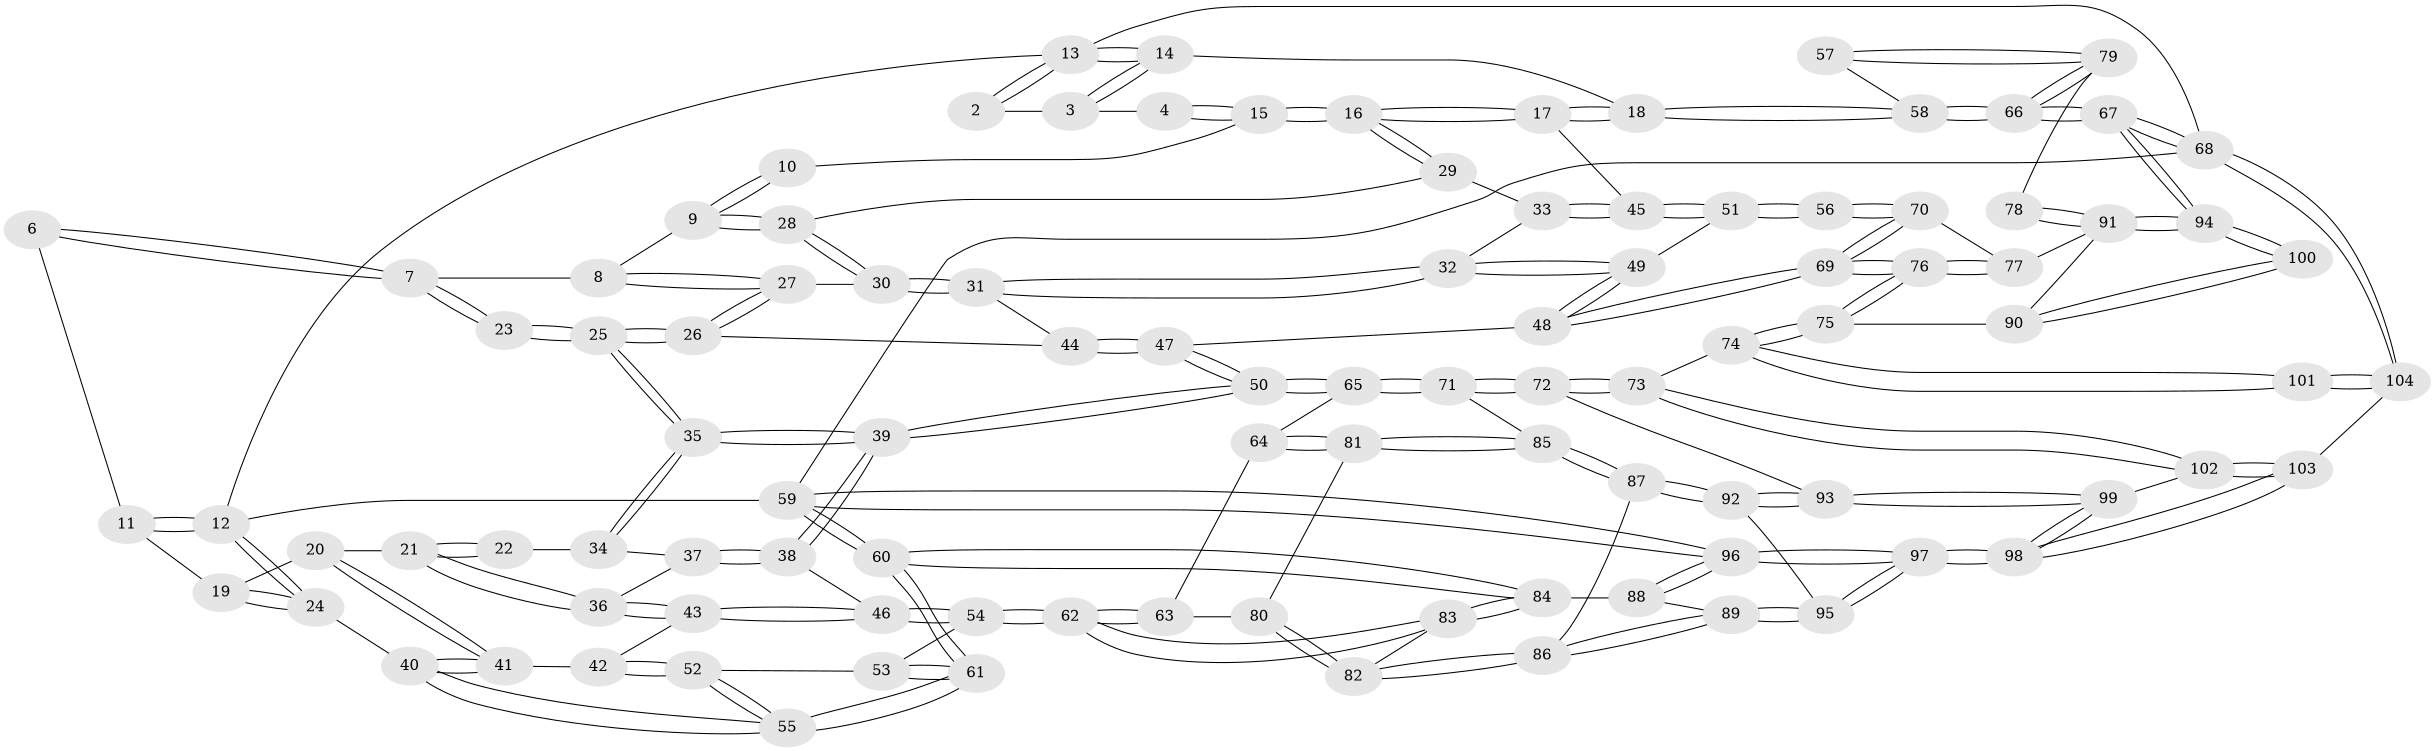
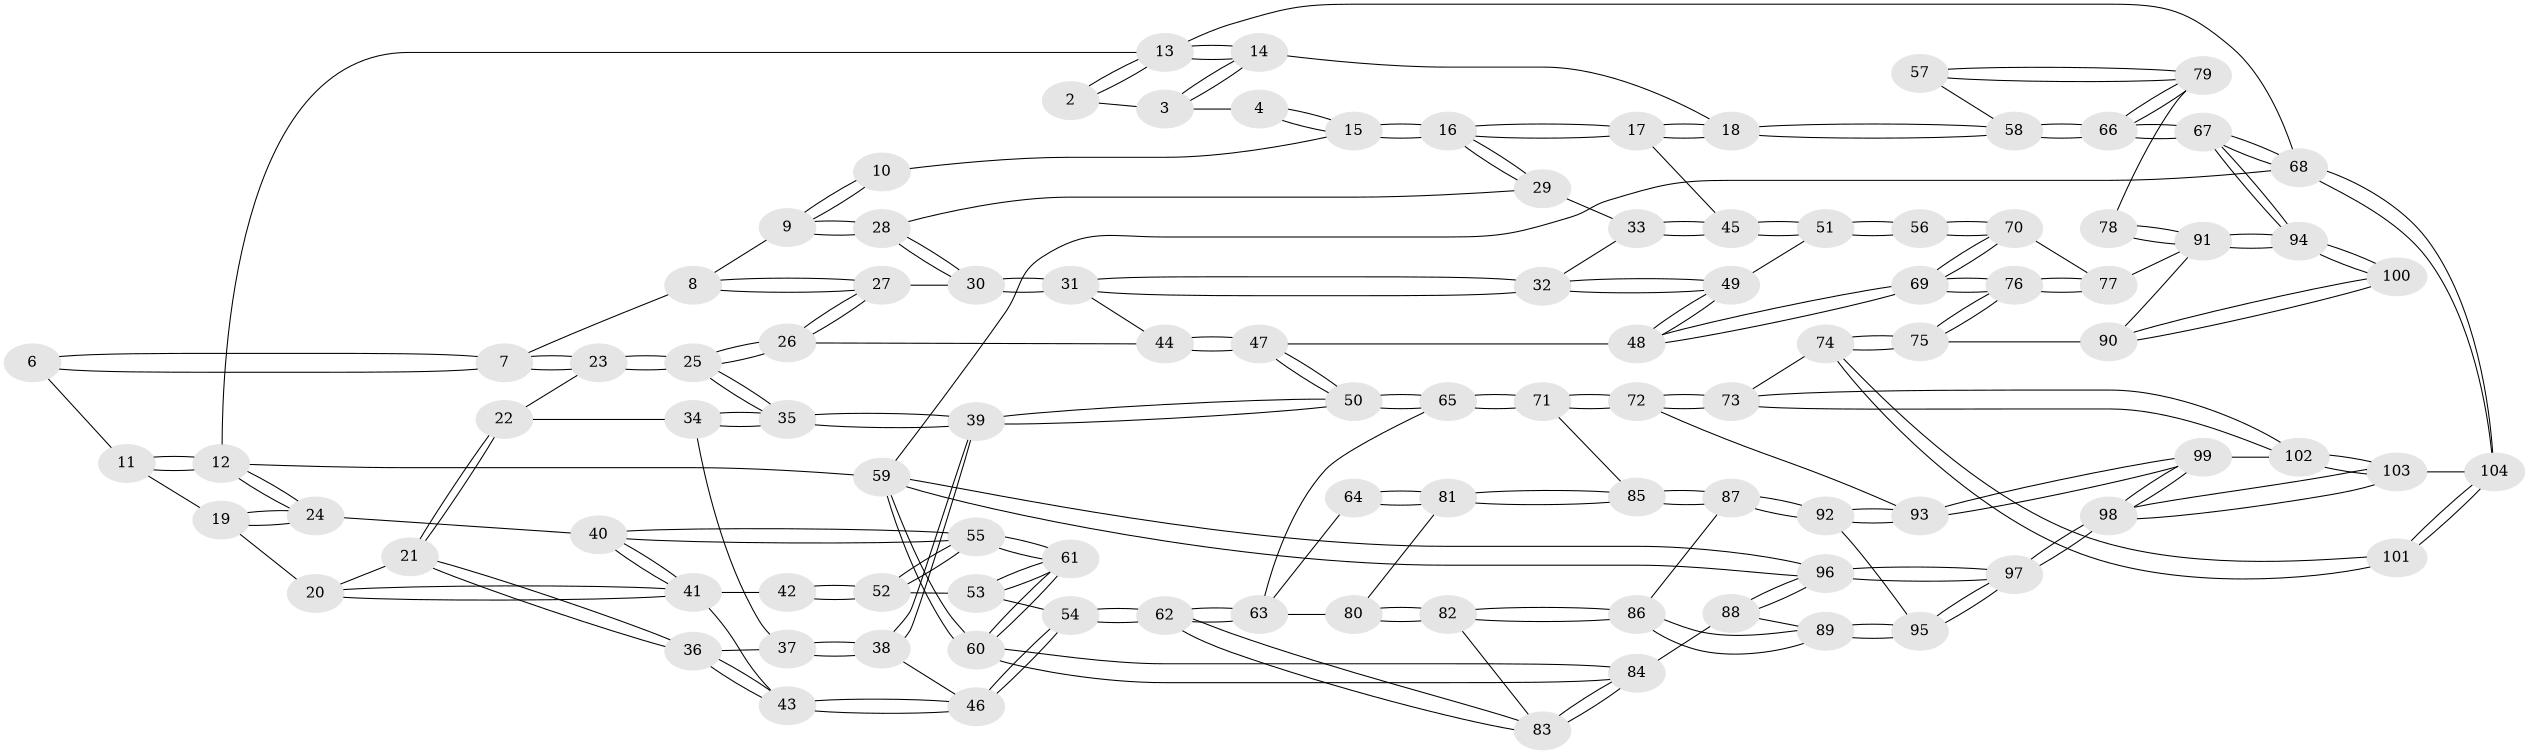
none -> (552, 391)
(1307, 414) -> (1317, 480)
(646, 640) -> (736, 643)
